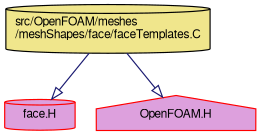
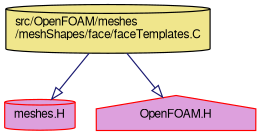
(40, 115) -> (40, 115)
